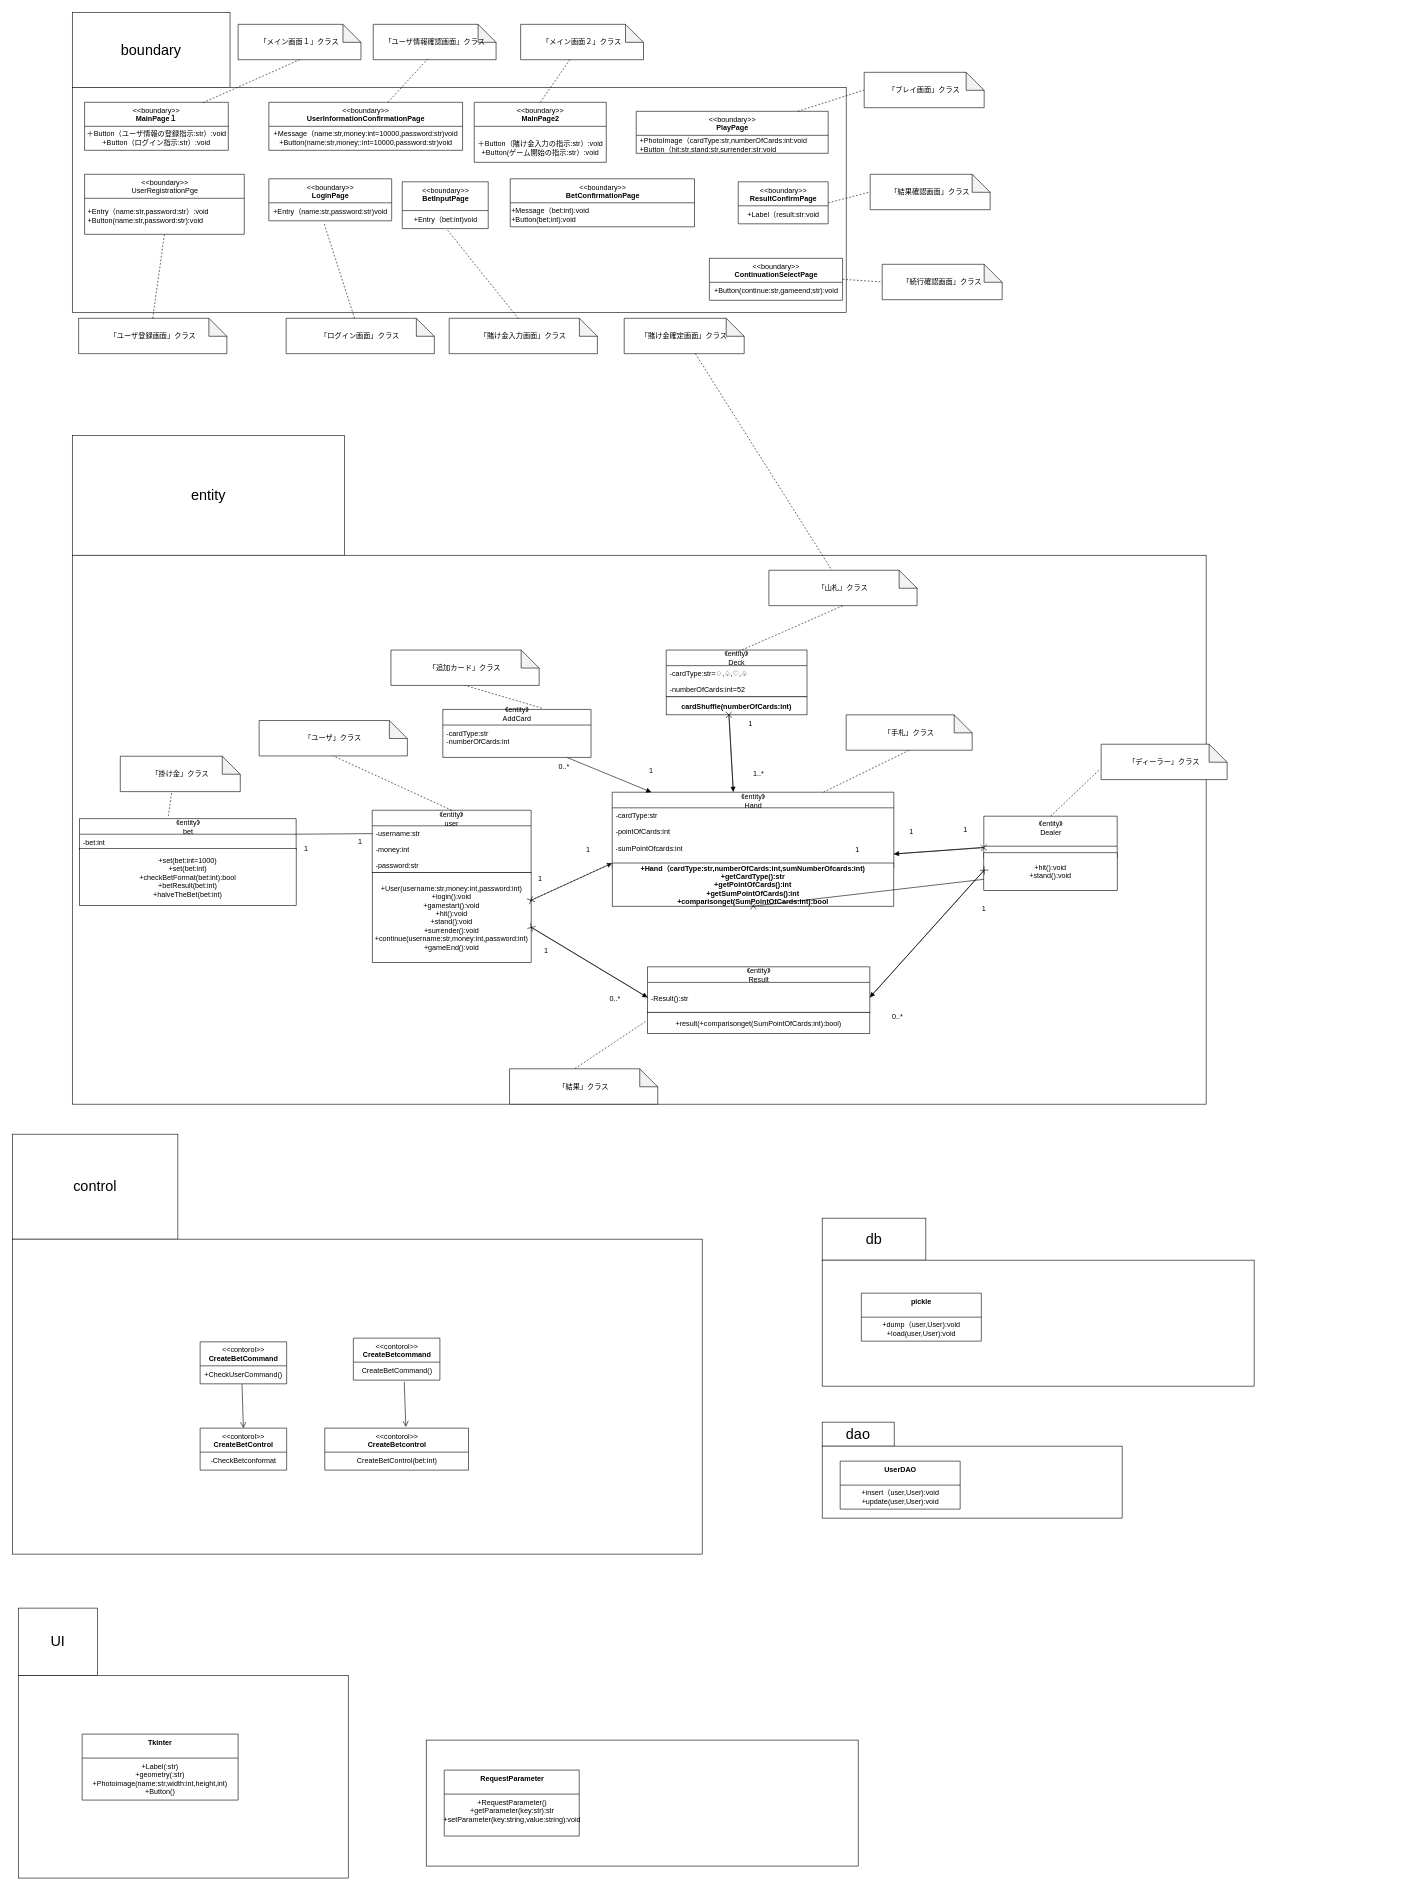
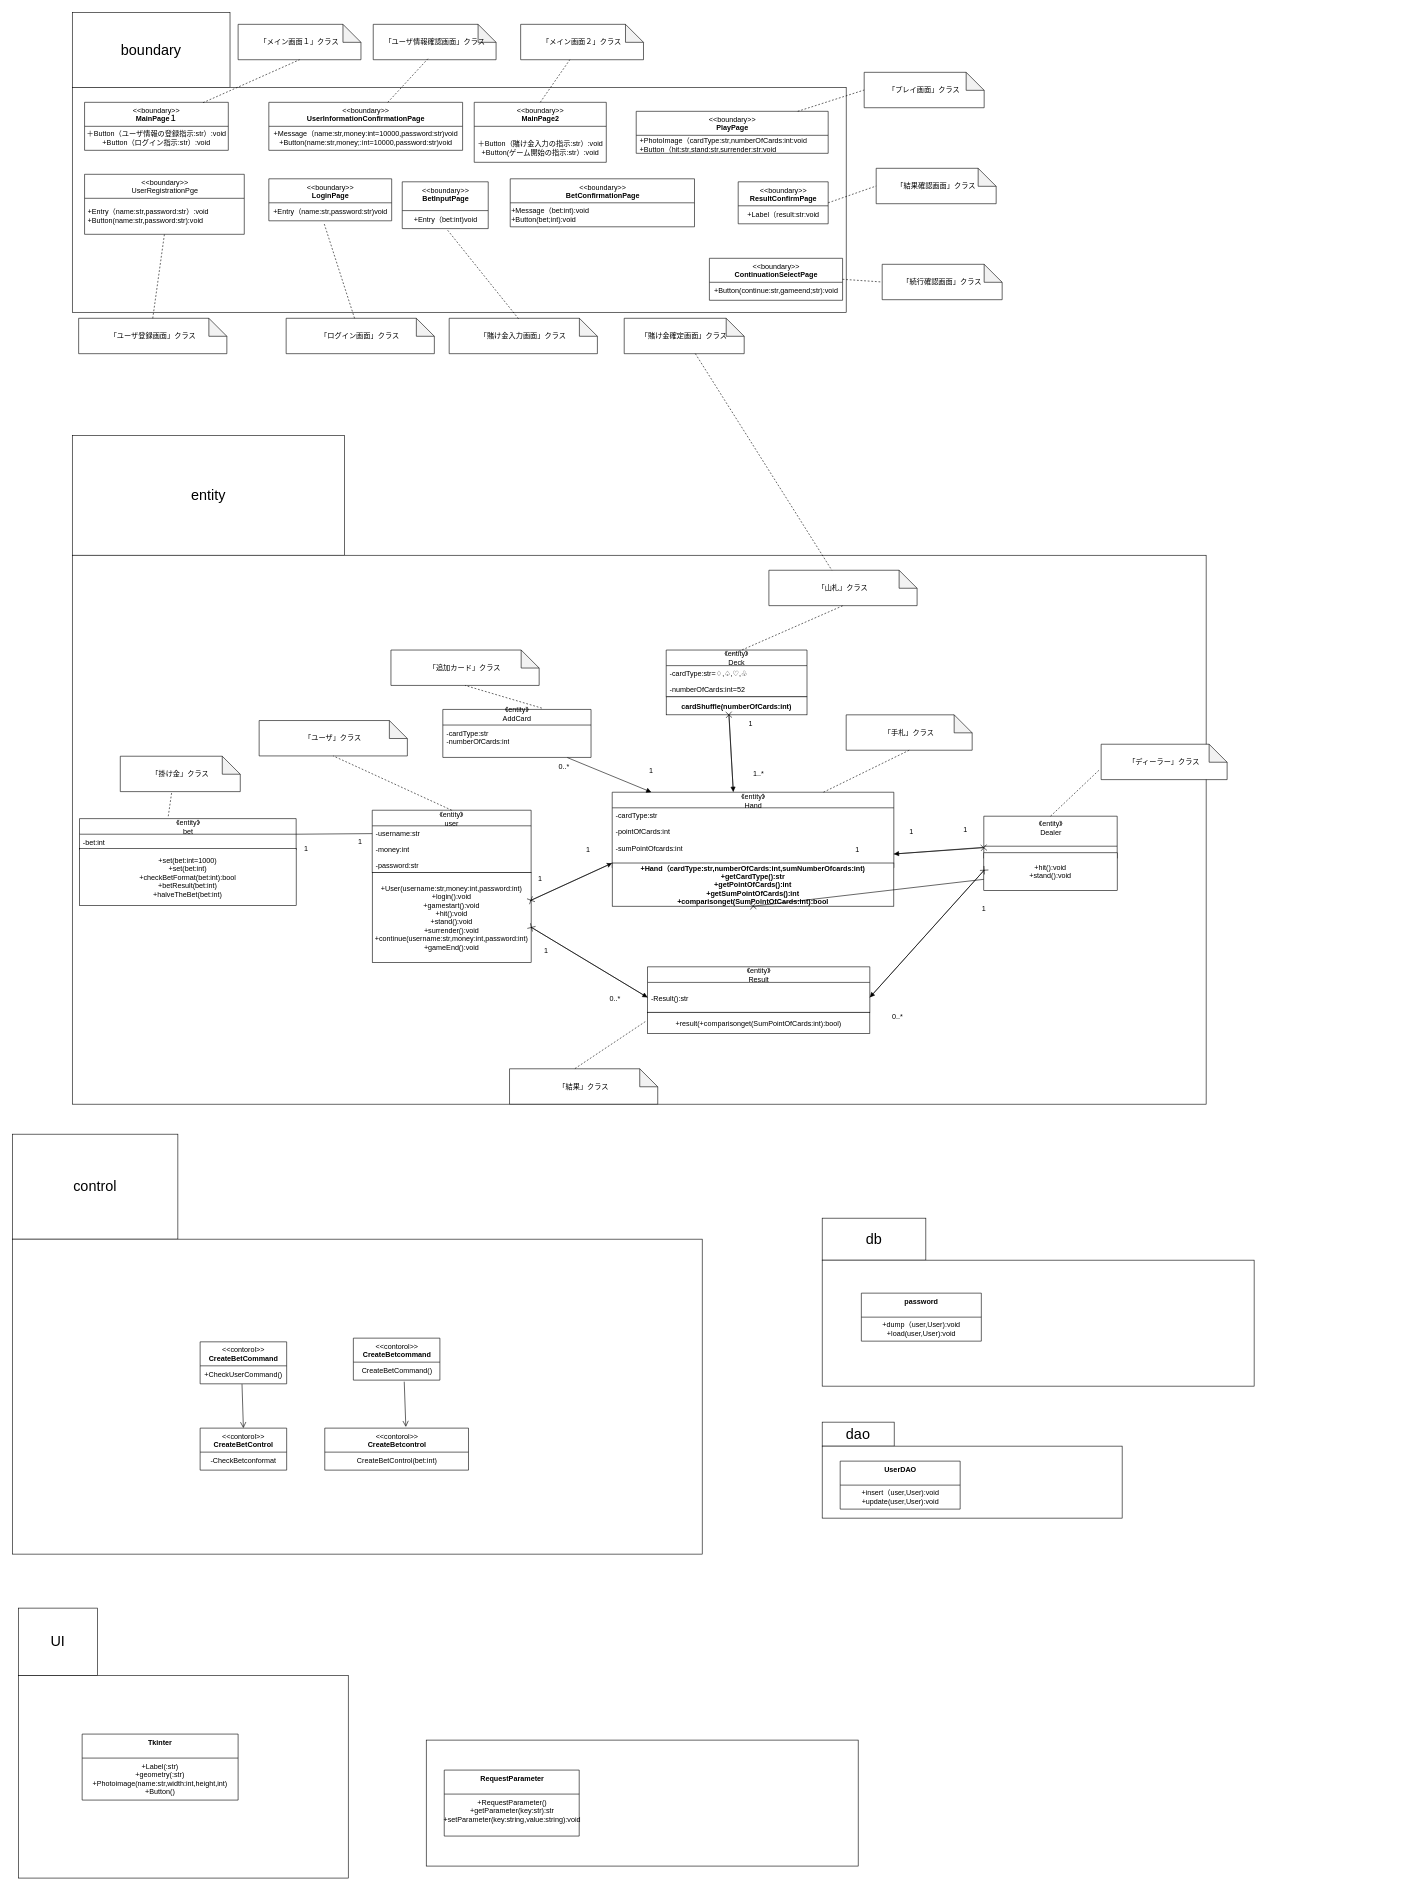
(930, 192) -> (936, 186)
(572, 882) -> (572, 882)
(922, 1302) -> (922, 1302)
